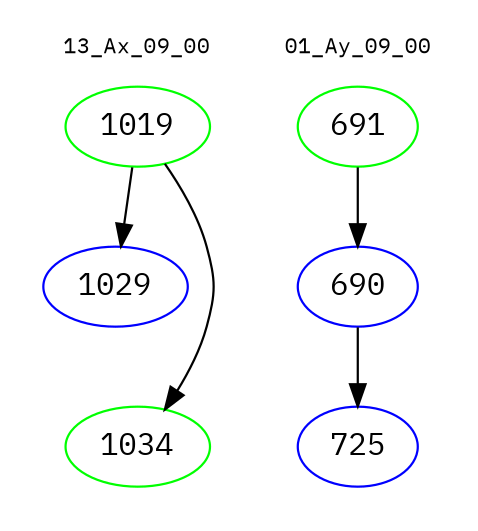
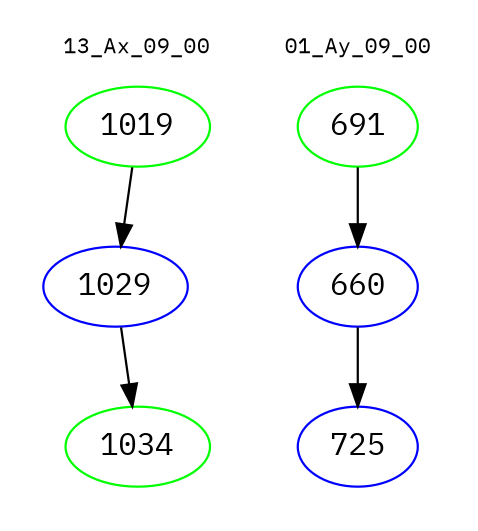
(213, 275) -> (125, 356)
(358, 287) -> (358, 287)
